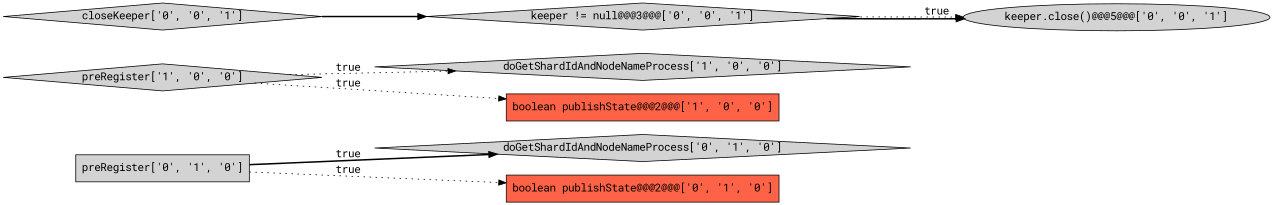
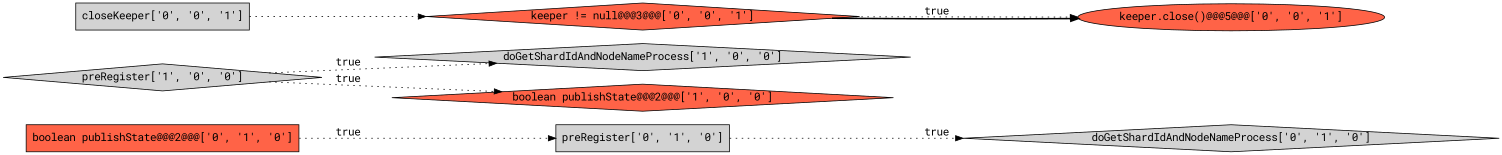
(163, 17) -> (163, 17)
(370, 17) -> (334, 17)
(643, 17) -> (643, 17)
(1117, 17) -> (1231, 17)
(643, 107) -> (643, 98)
(369, 160) -> (843, 138)
(374, 177) -> (424, 138)
